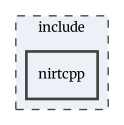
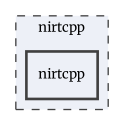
(62, 28) -> (62, 28)
